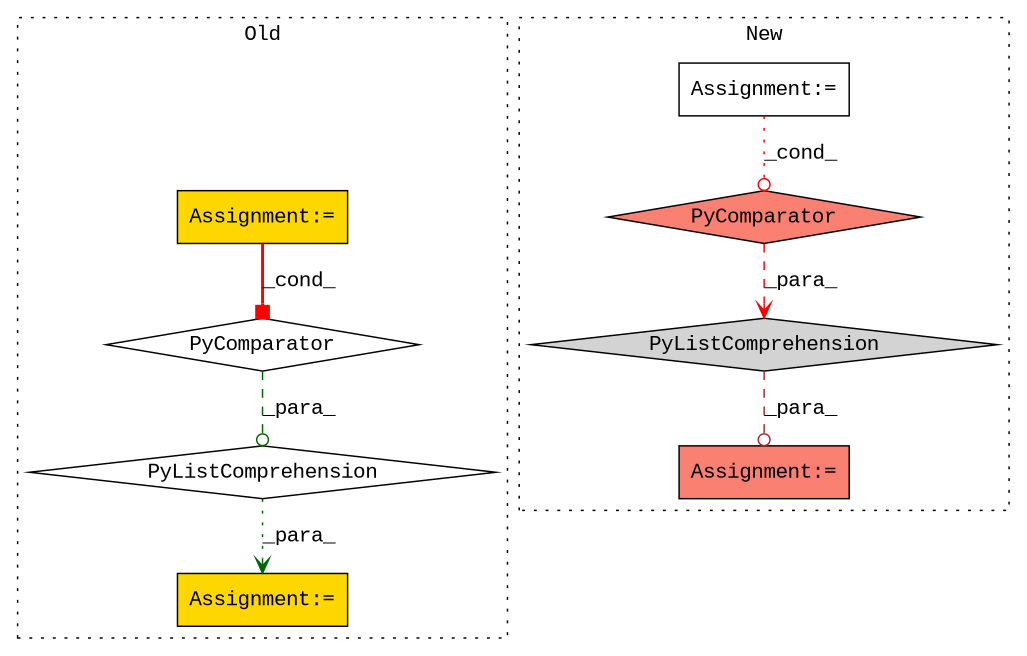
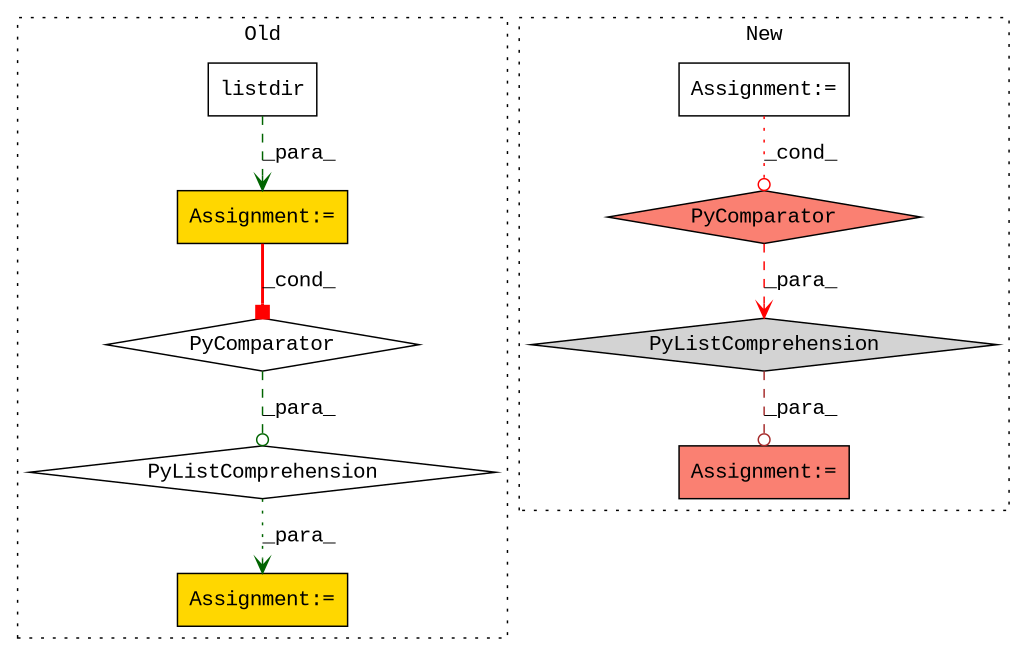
none -> (263, 89)
